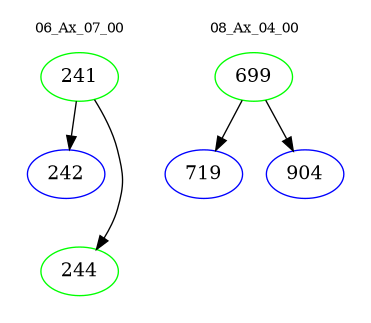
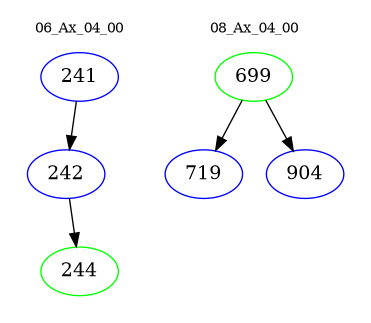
(80, 29) -> (80, 29)
(80, 77) -> (80, 77)
(121, 168) -> (72, 216)
